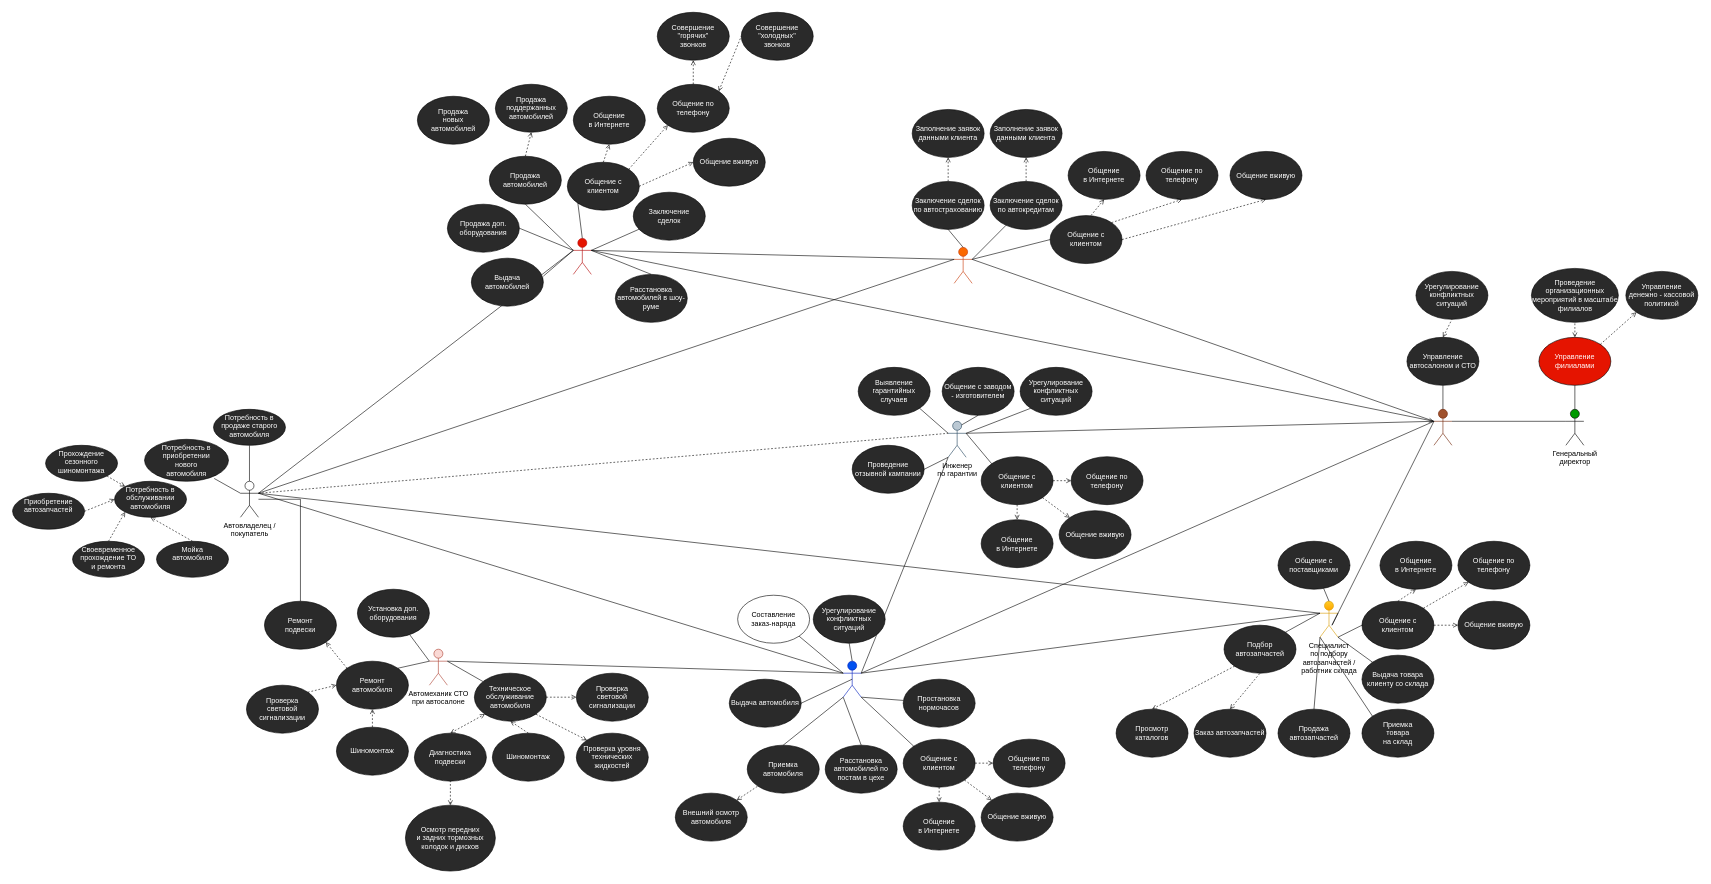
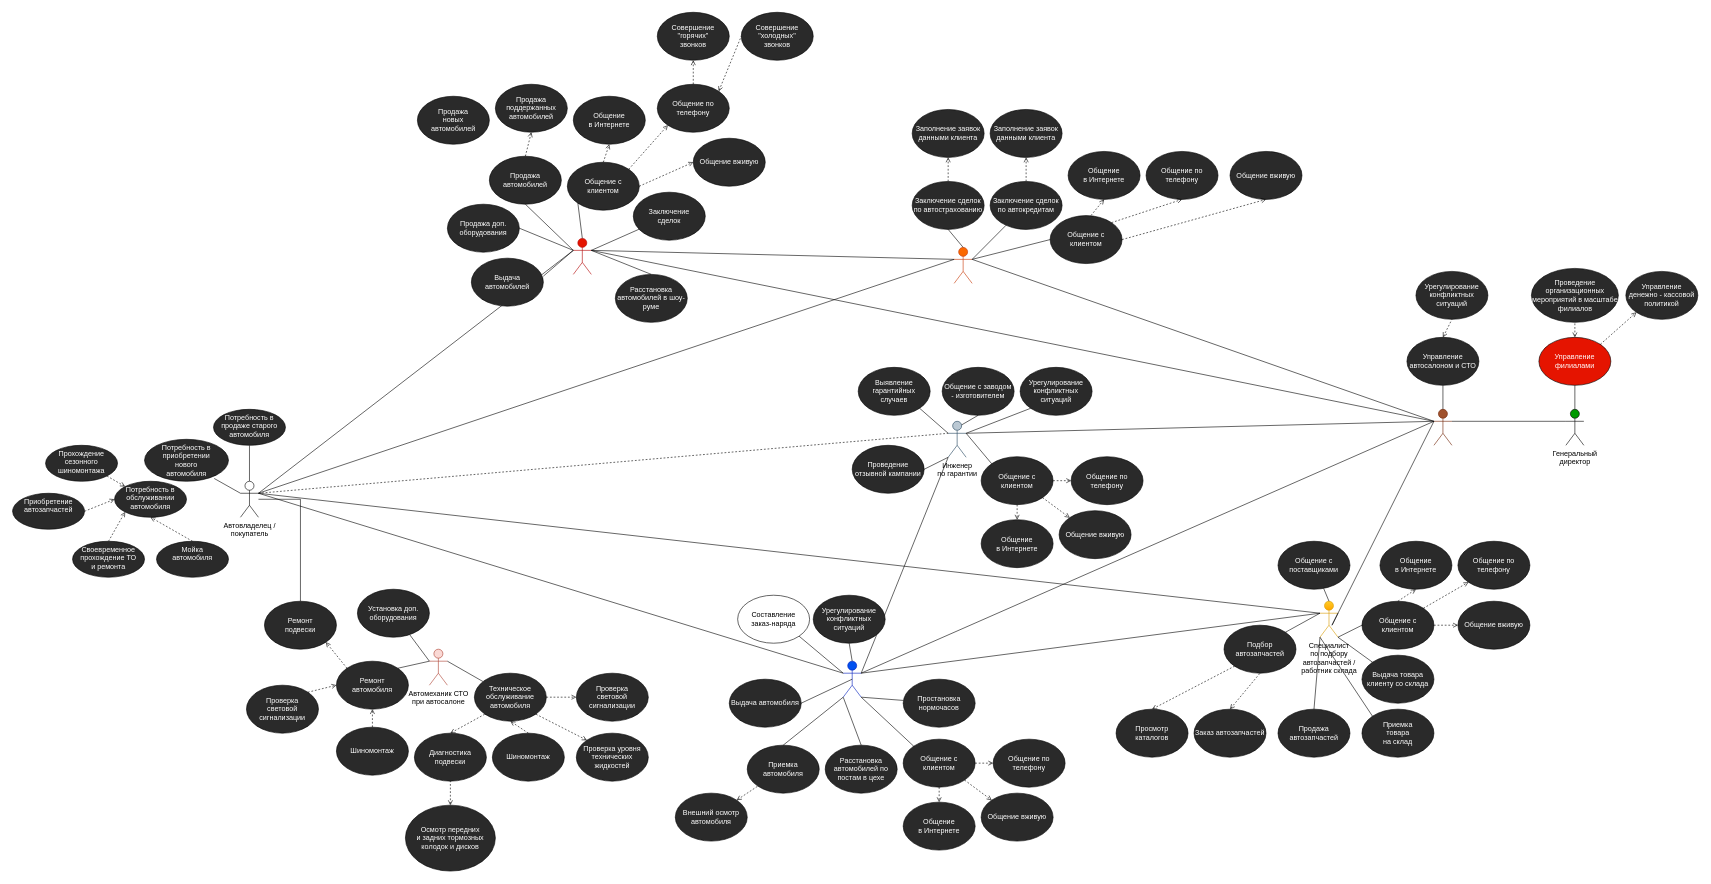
(1427, 420) -> (1427, 420)
(645, 667) -> none
(482, 716) -> (482, 716)
